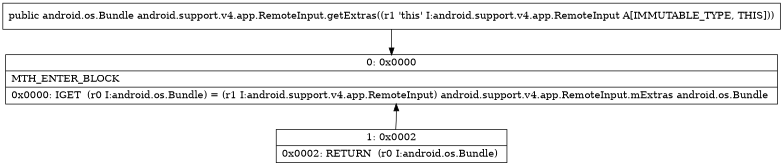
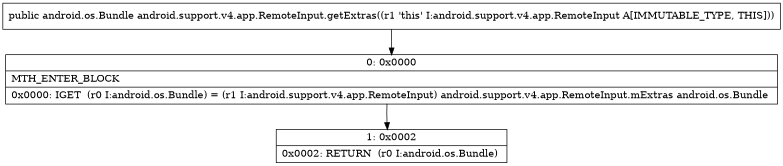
(396, 120) -> (387, 113)
